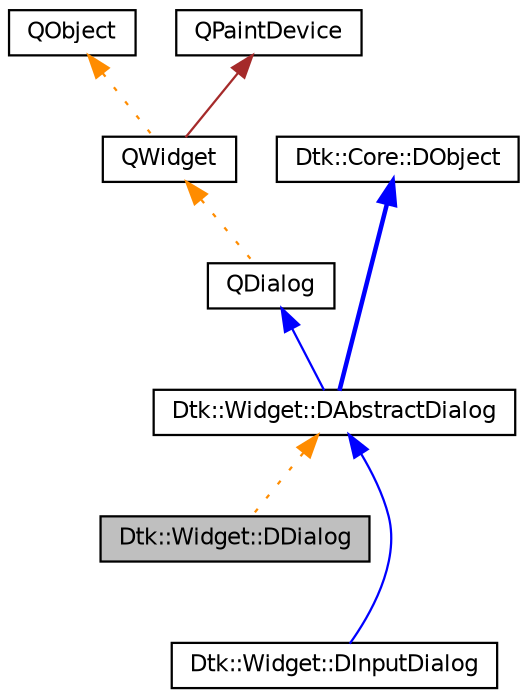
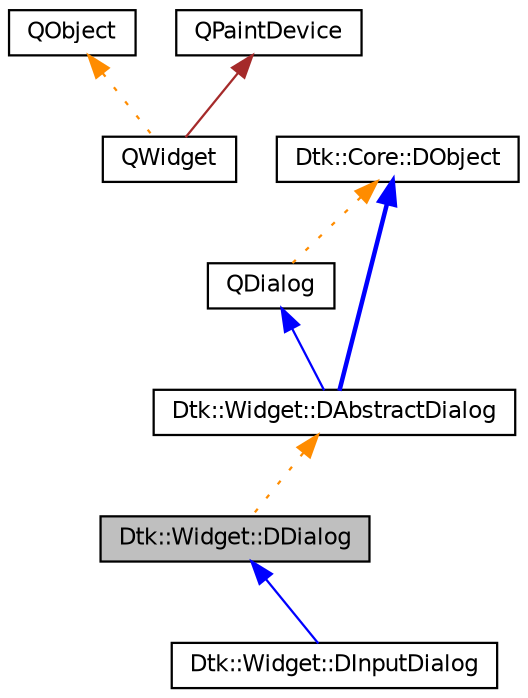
(228, 232) -> (326, 230)
(390, 550) -> (292, 611)
